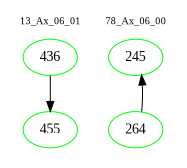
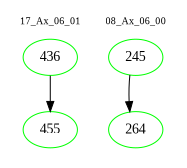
(51, 22) -> (51, 22)
(136, 22) -> (136, 22)
(142, 98) -> (129, 88)
